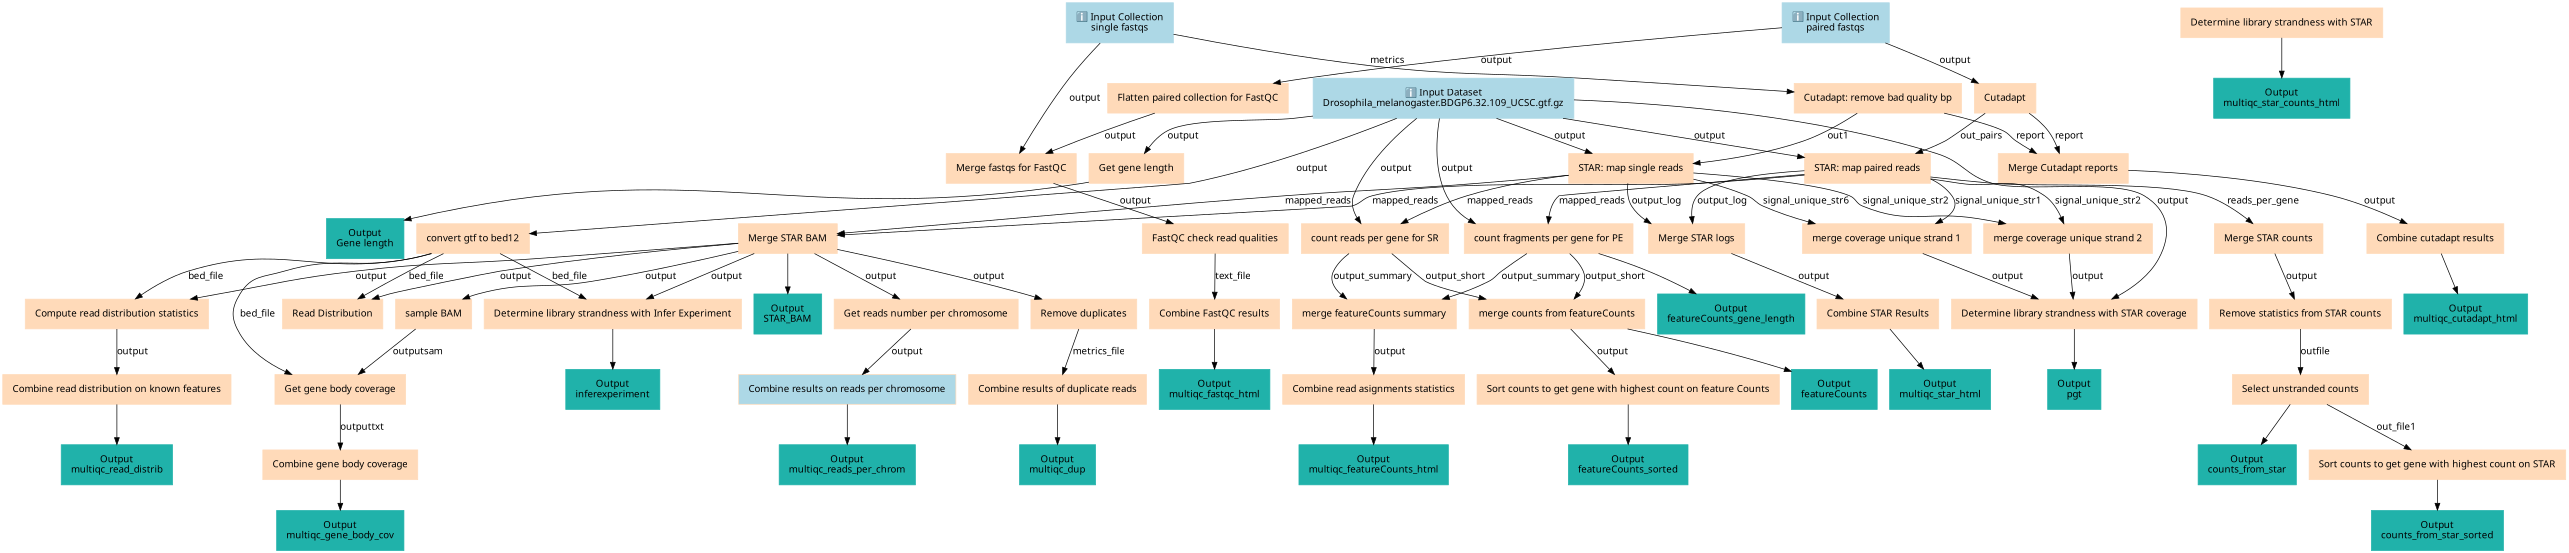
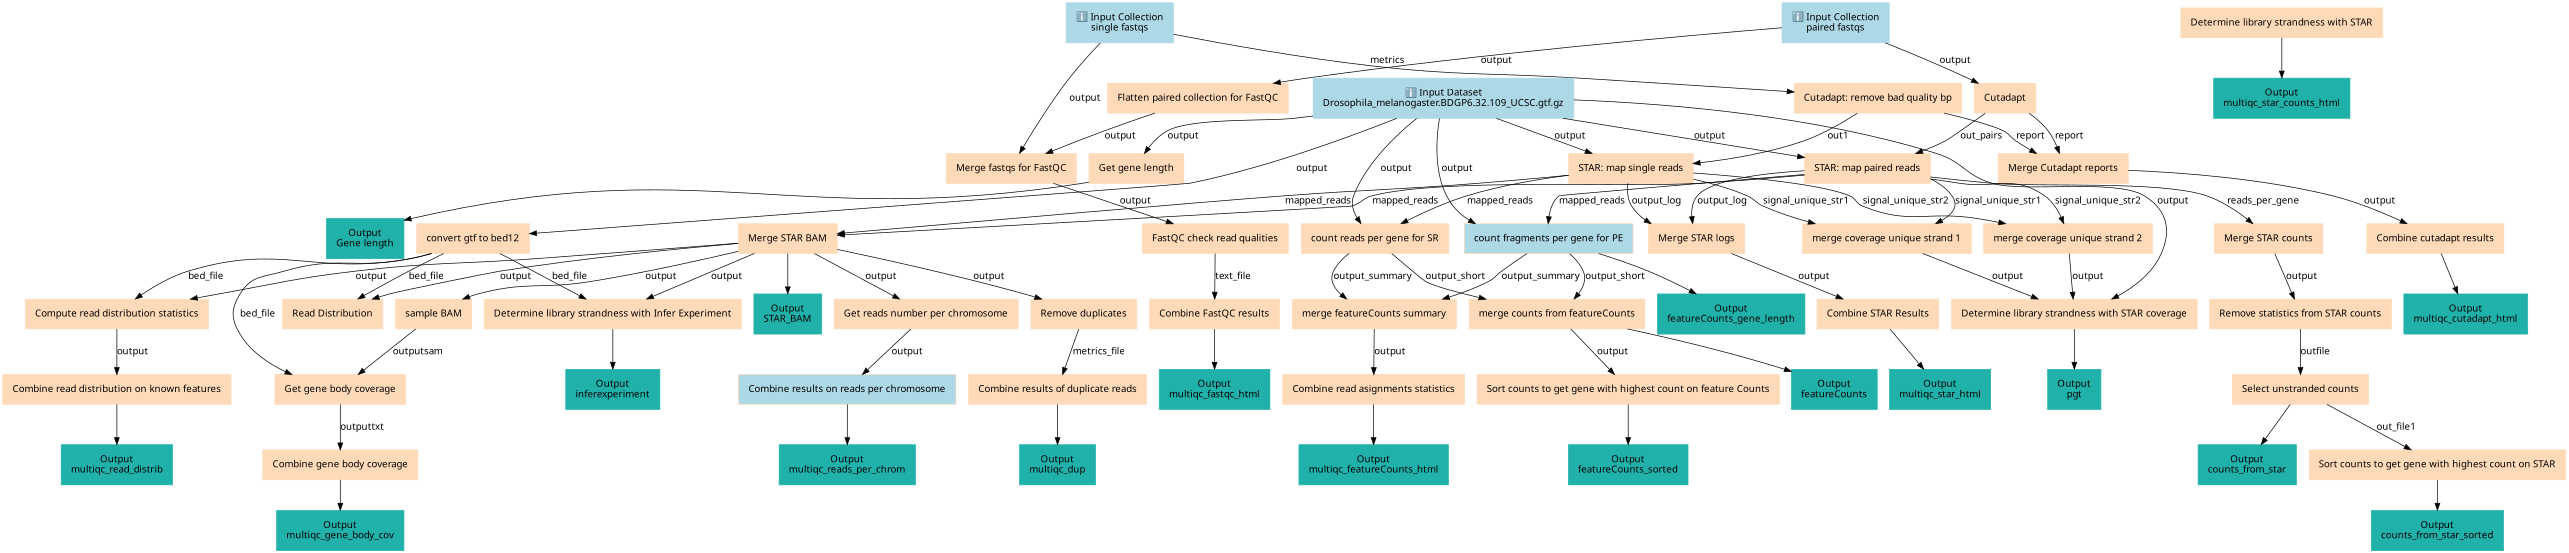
(1806, 201) -> (1806, 201)
(1549, 239) -> (1549, 239)
